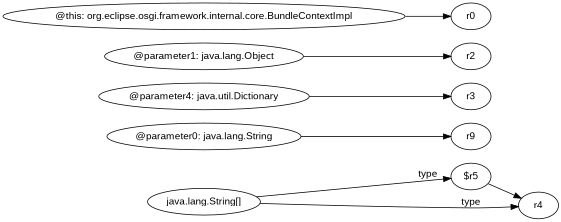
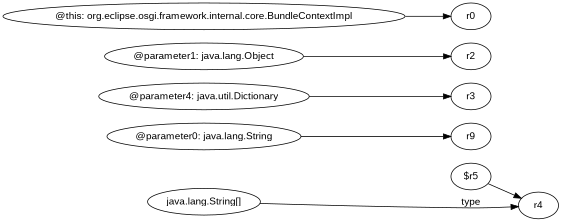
(350, 188) -> none
